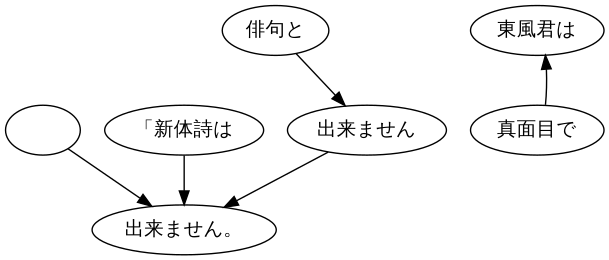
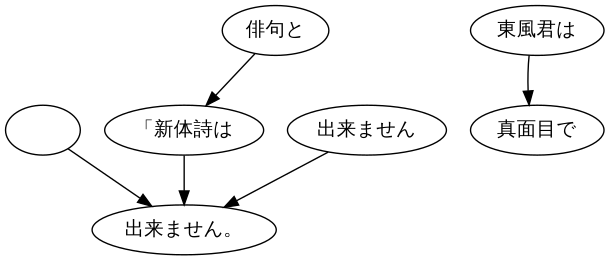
(316, 75) -> (235, 75)
(547, 87) -> (528, 73)
